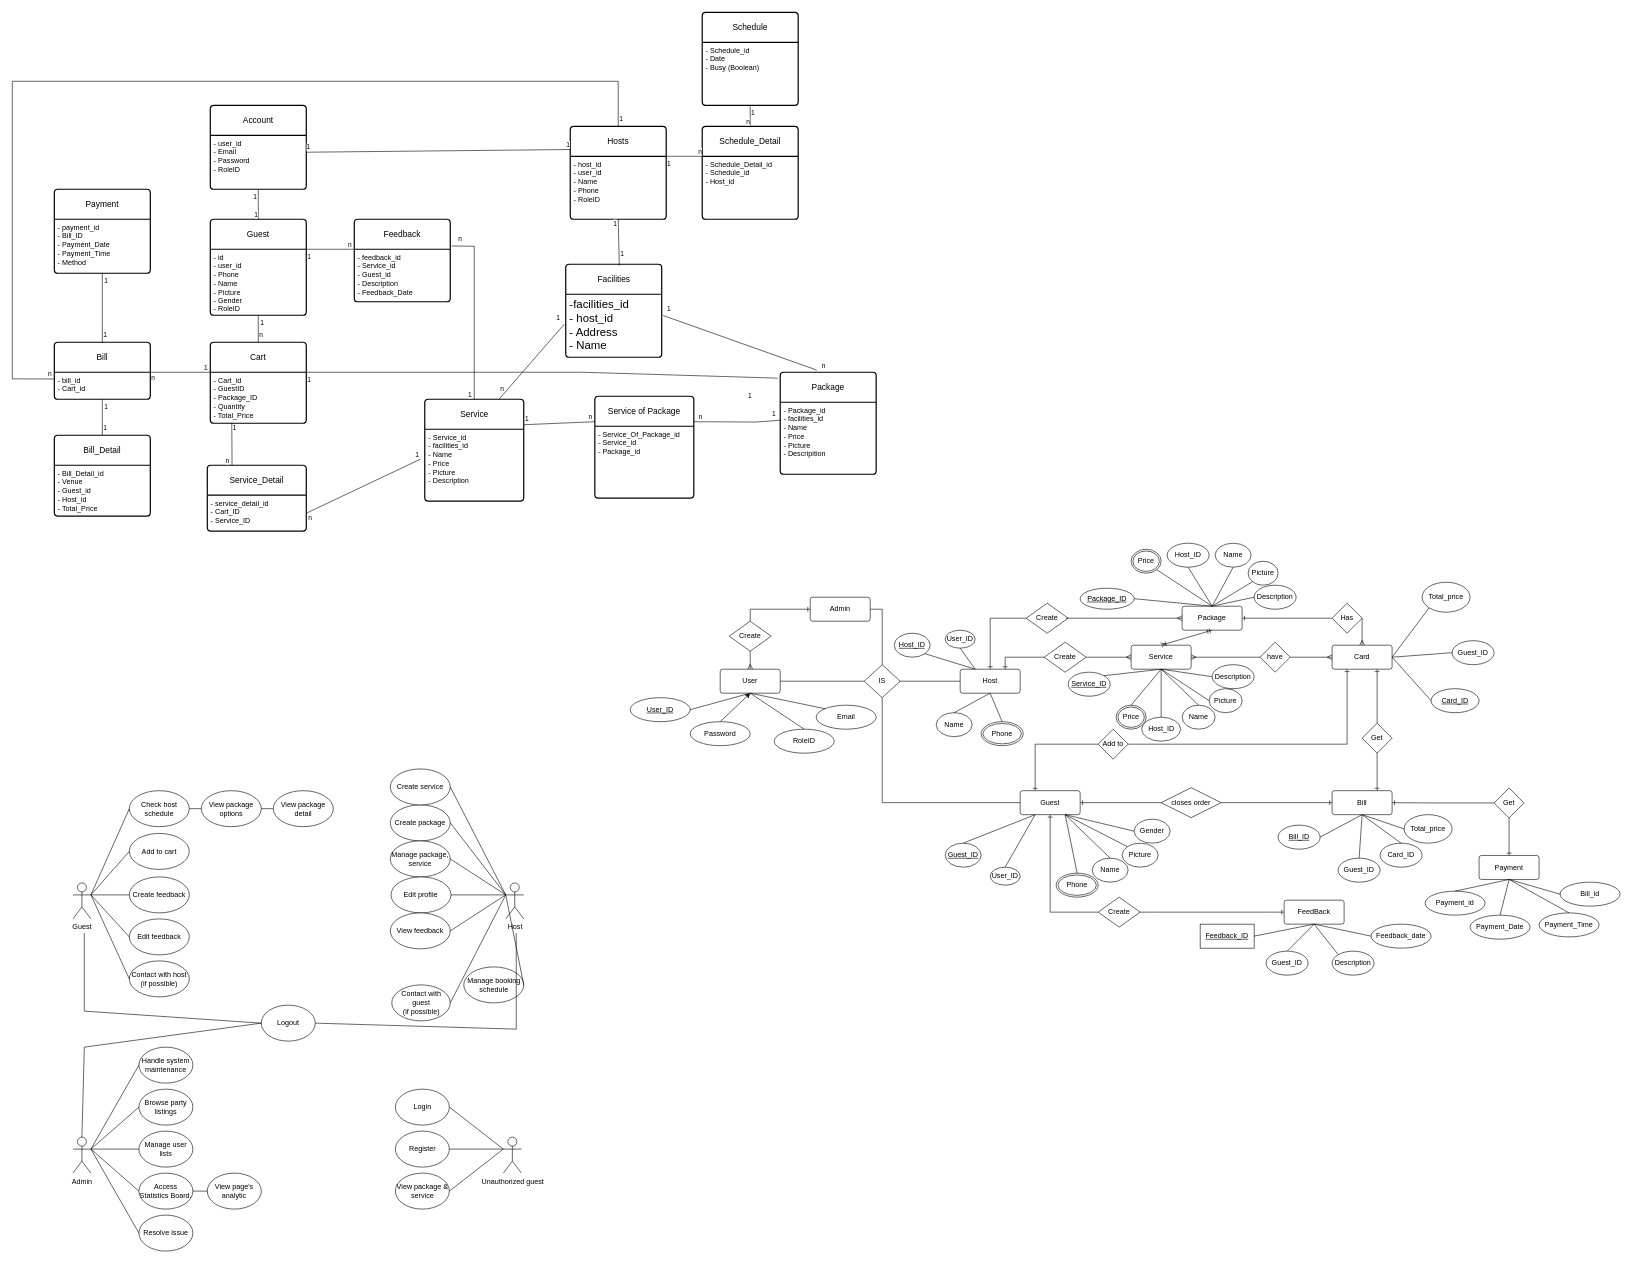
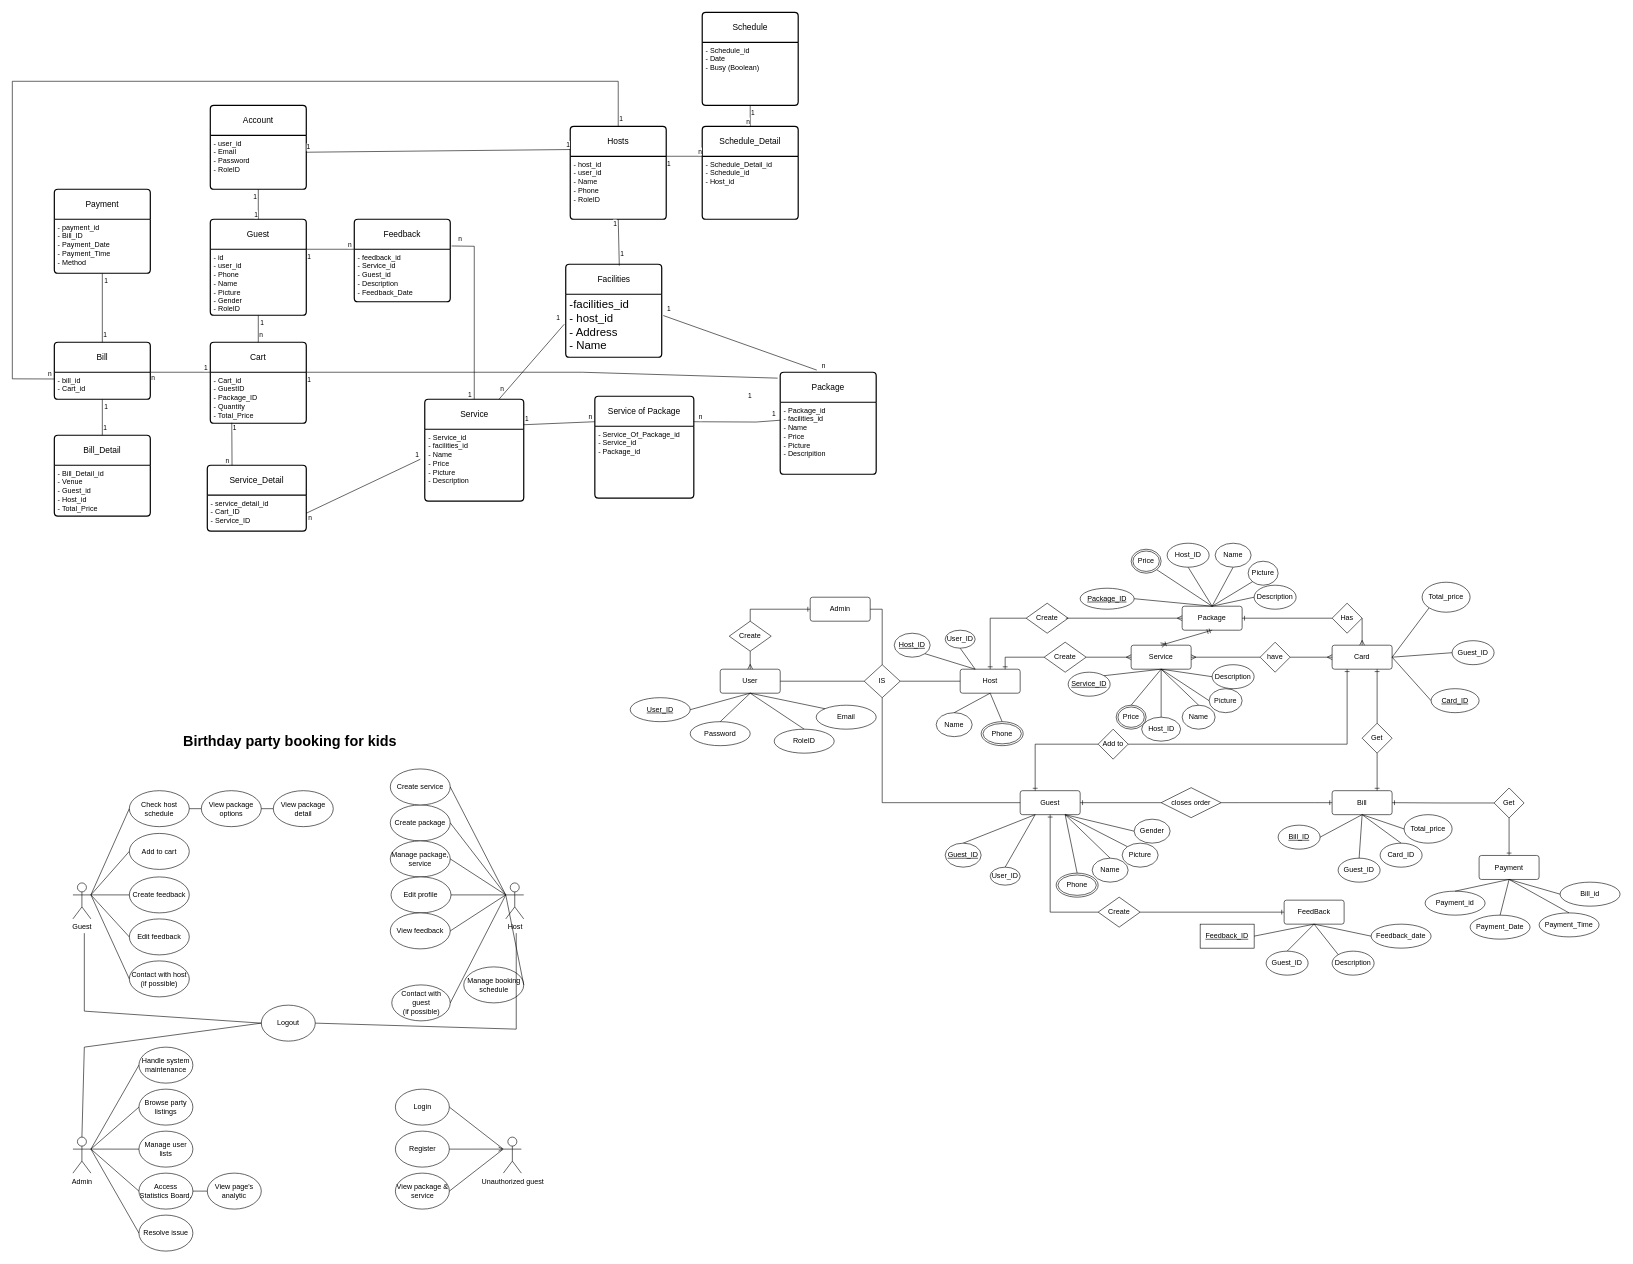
(746, 697) -> (747, 697)
none -> (297, 741)
(498, 1149) -> (498, 1149)
